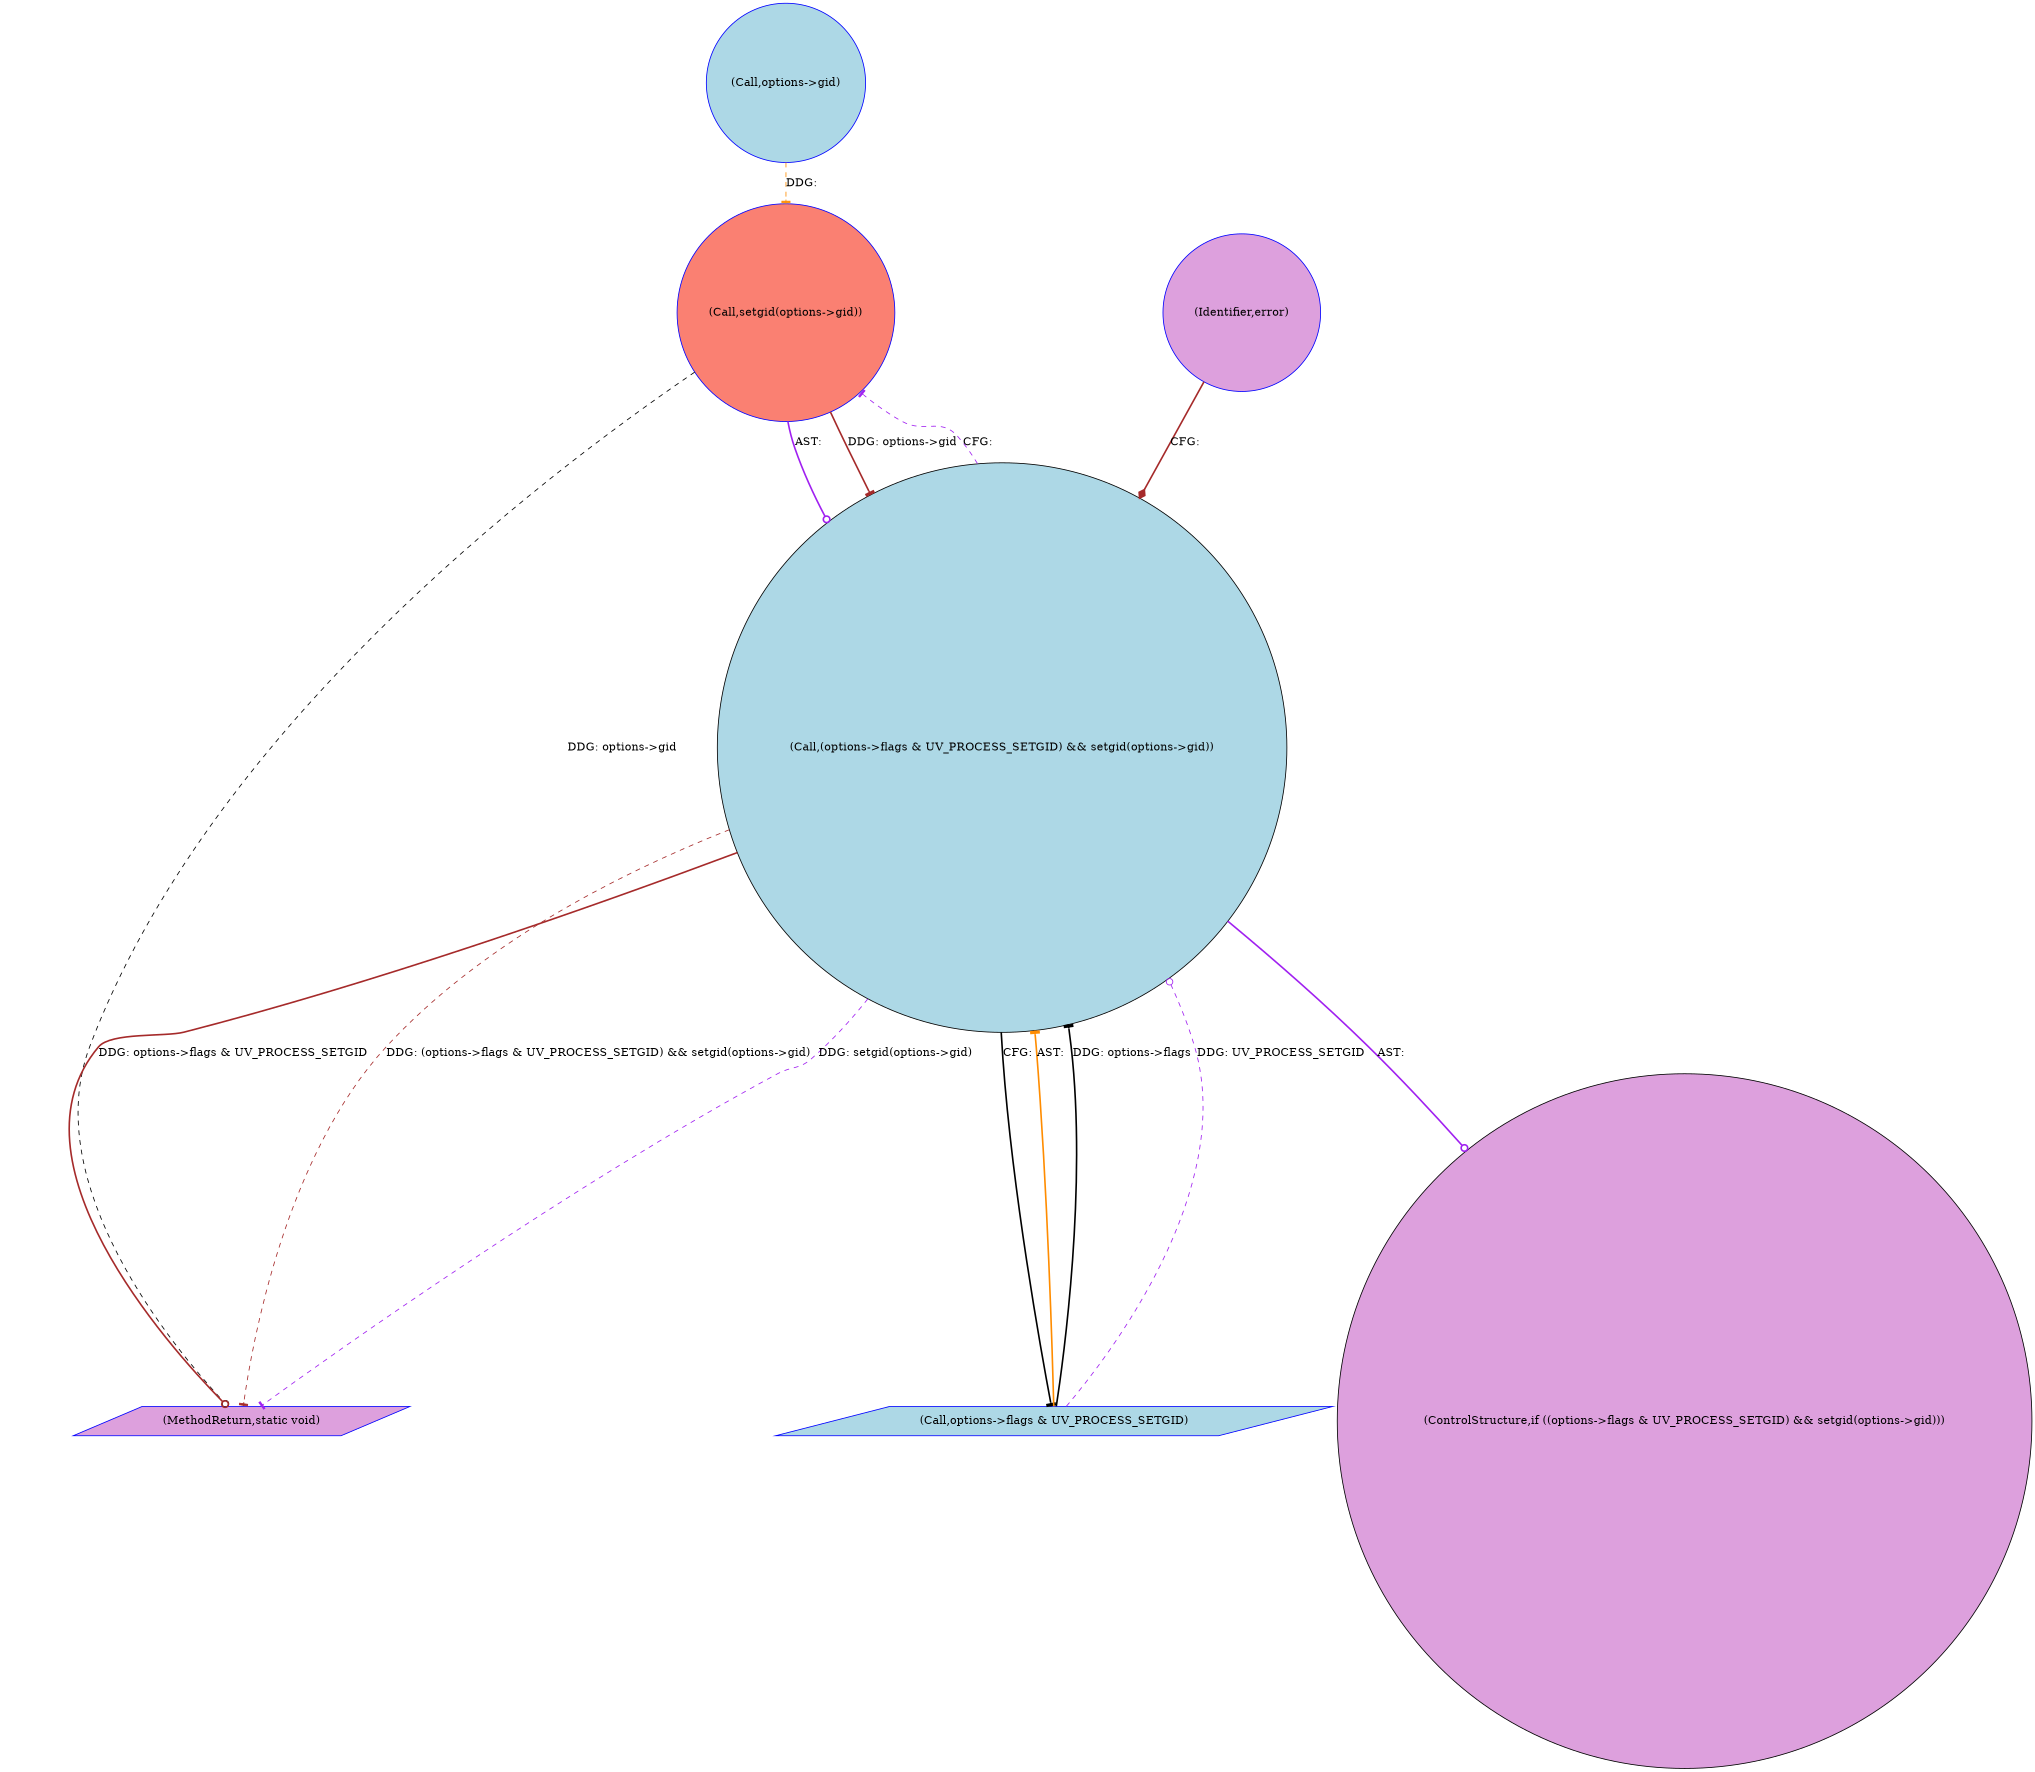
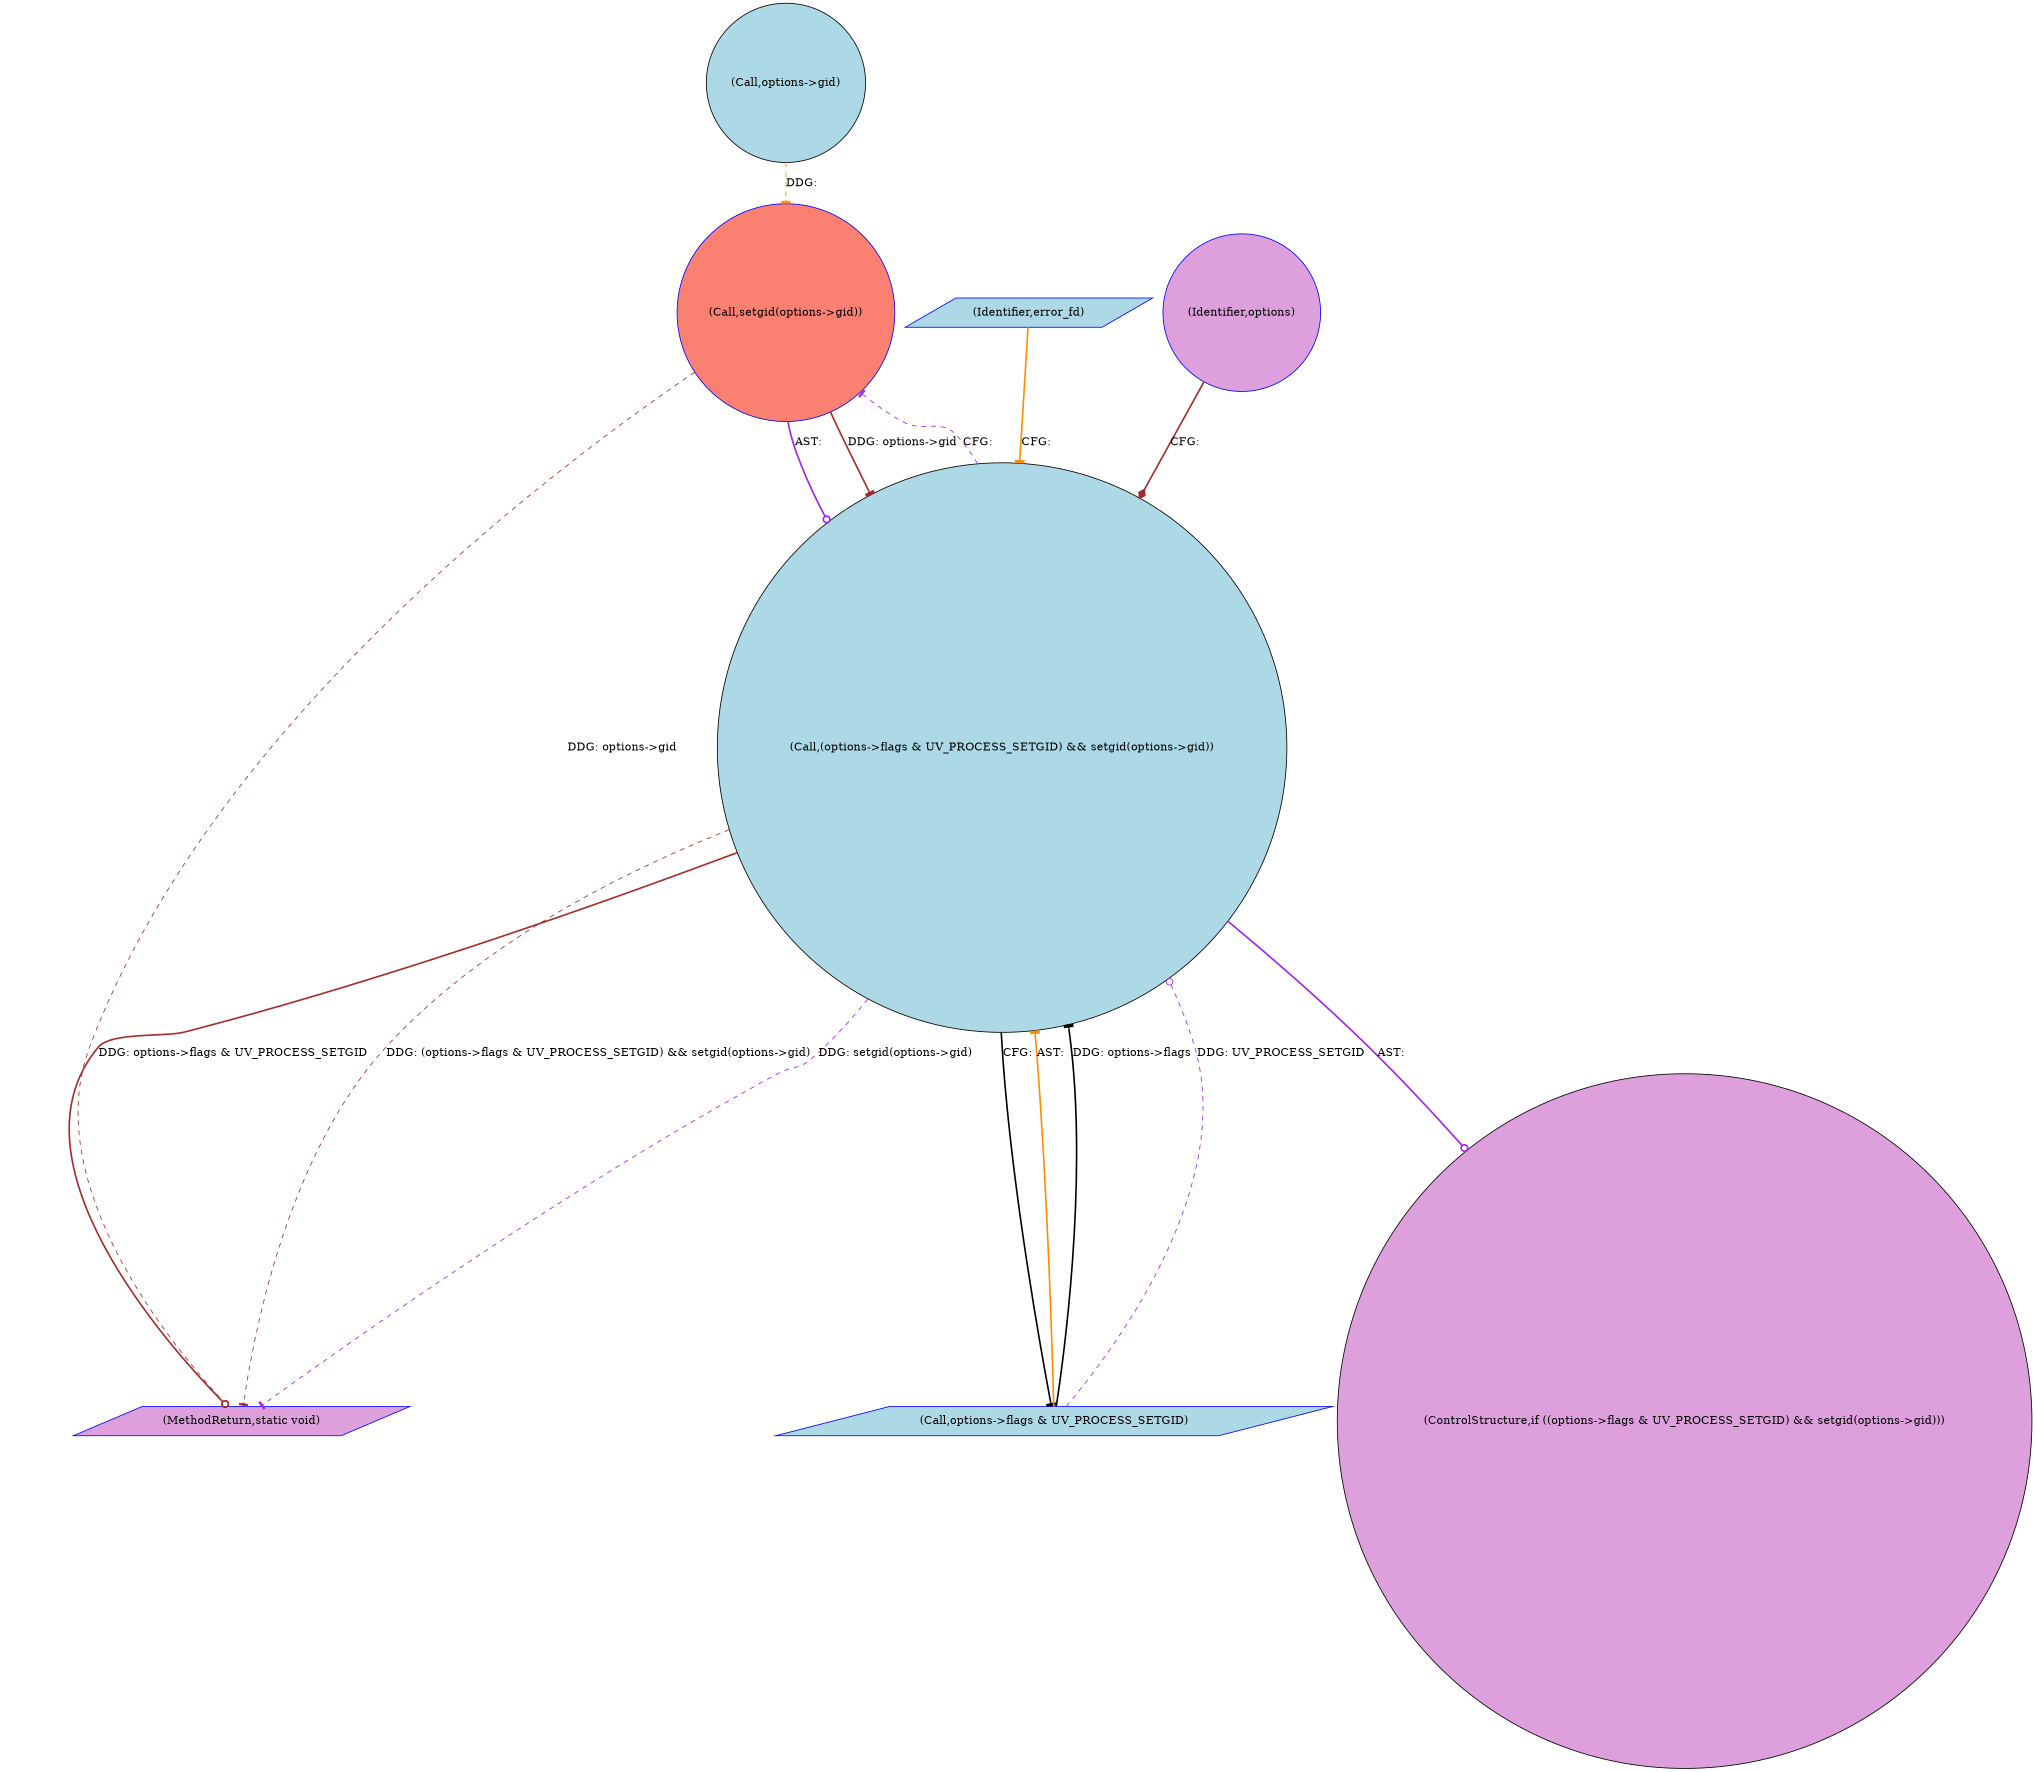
(786, 83) -> (786, 83)
none -> (1029, 313)
(1242, 313) -> (1242, 313)
(216, 819) -> (216, 819)
